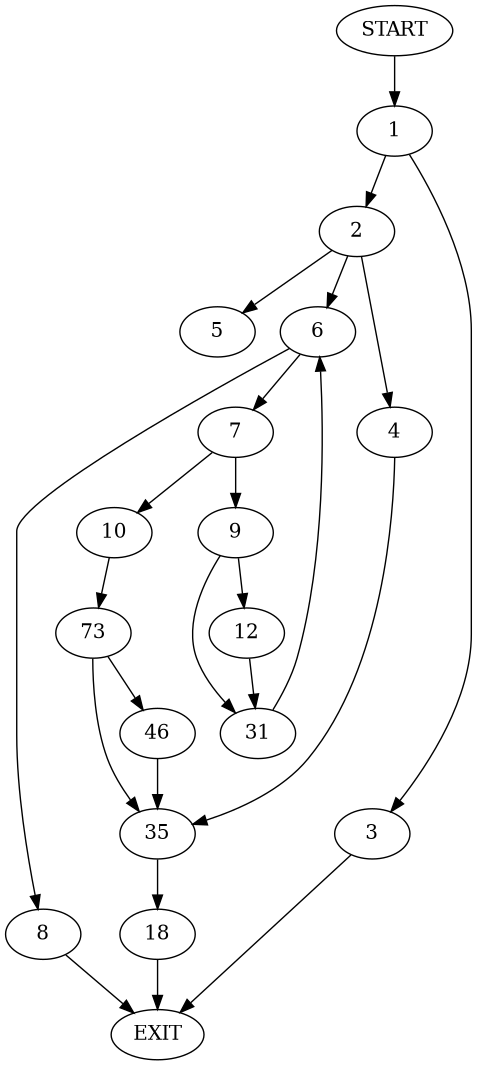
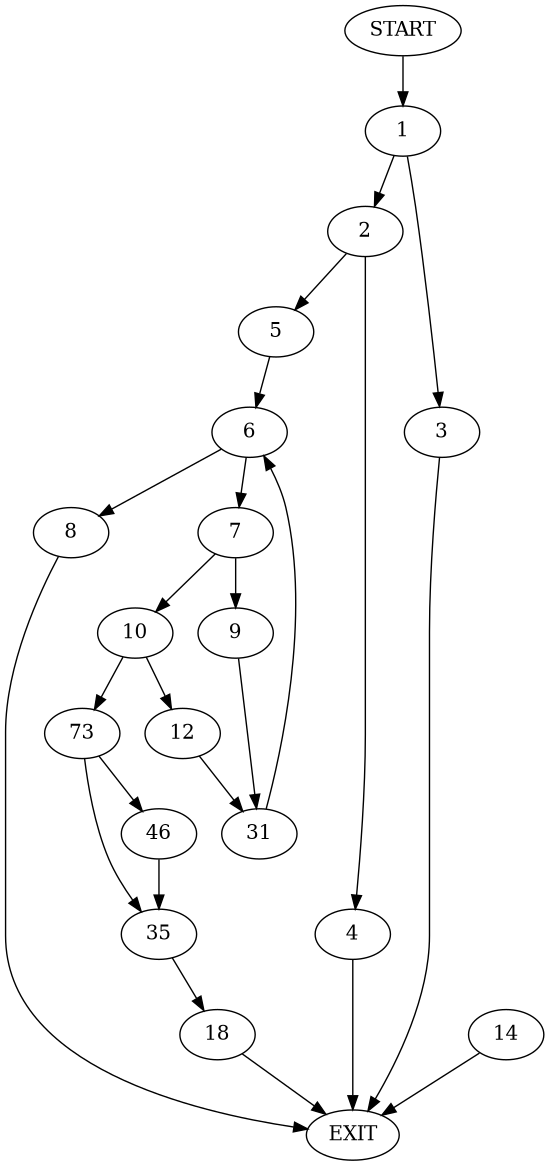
(340, 275) -> (265, 375)
(240, 576) -> (156, 677)
(356, 672) -> (353, 1028)
none -> (506, 1035)
